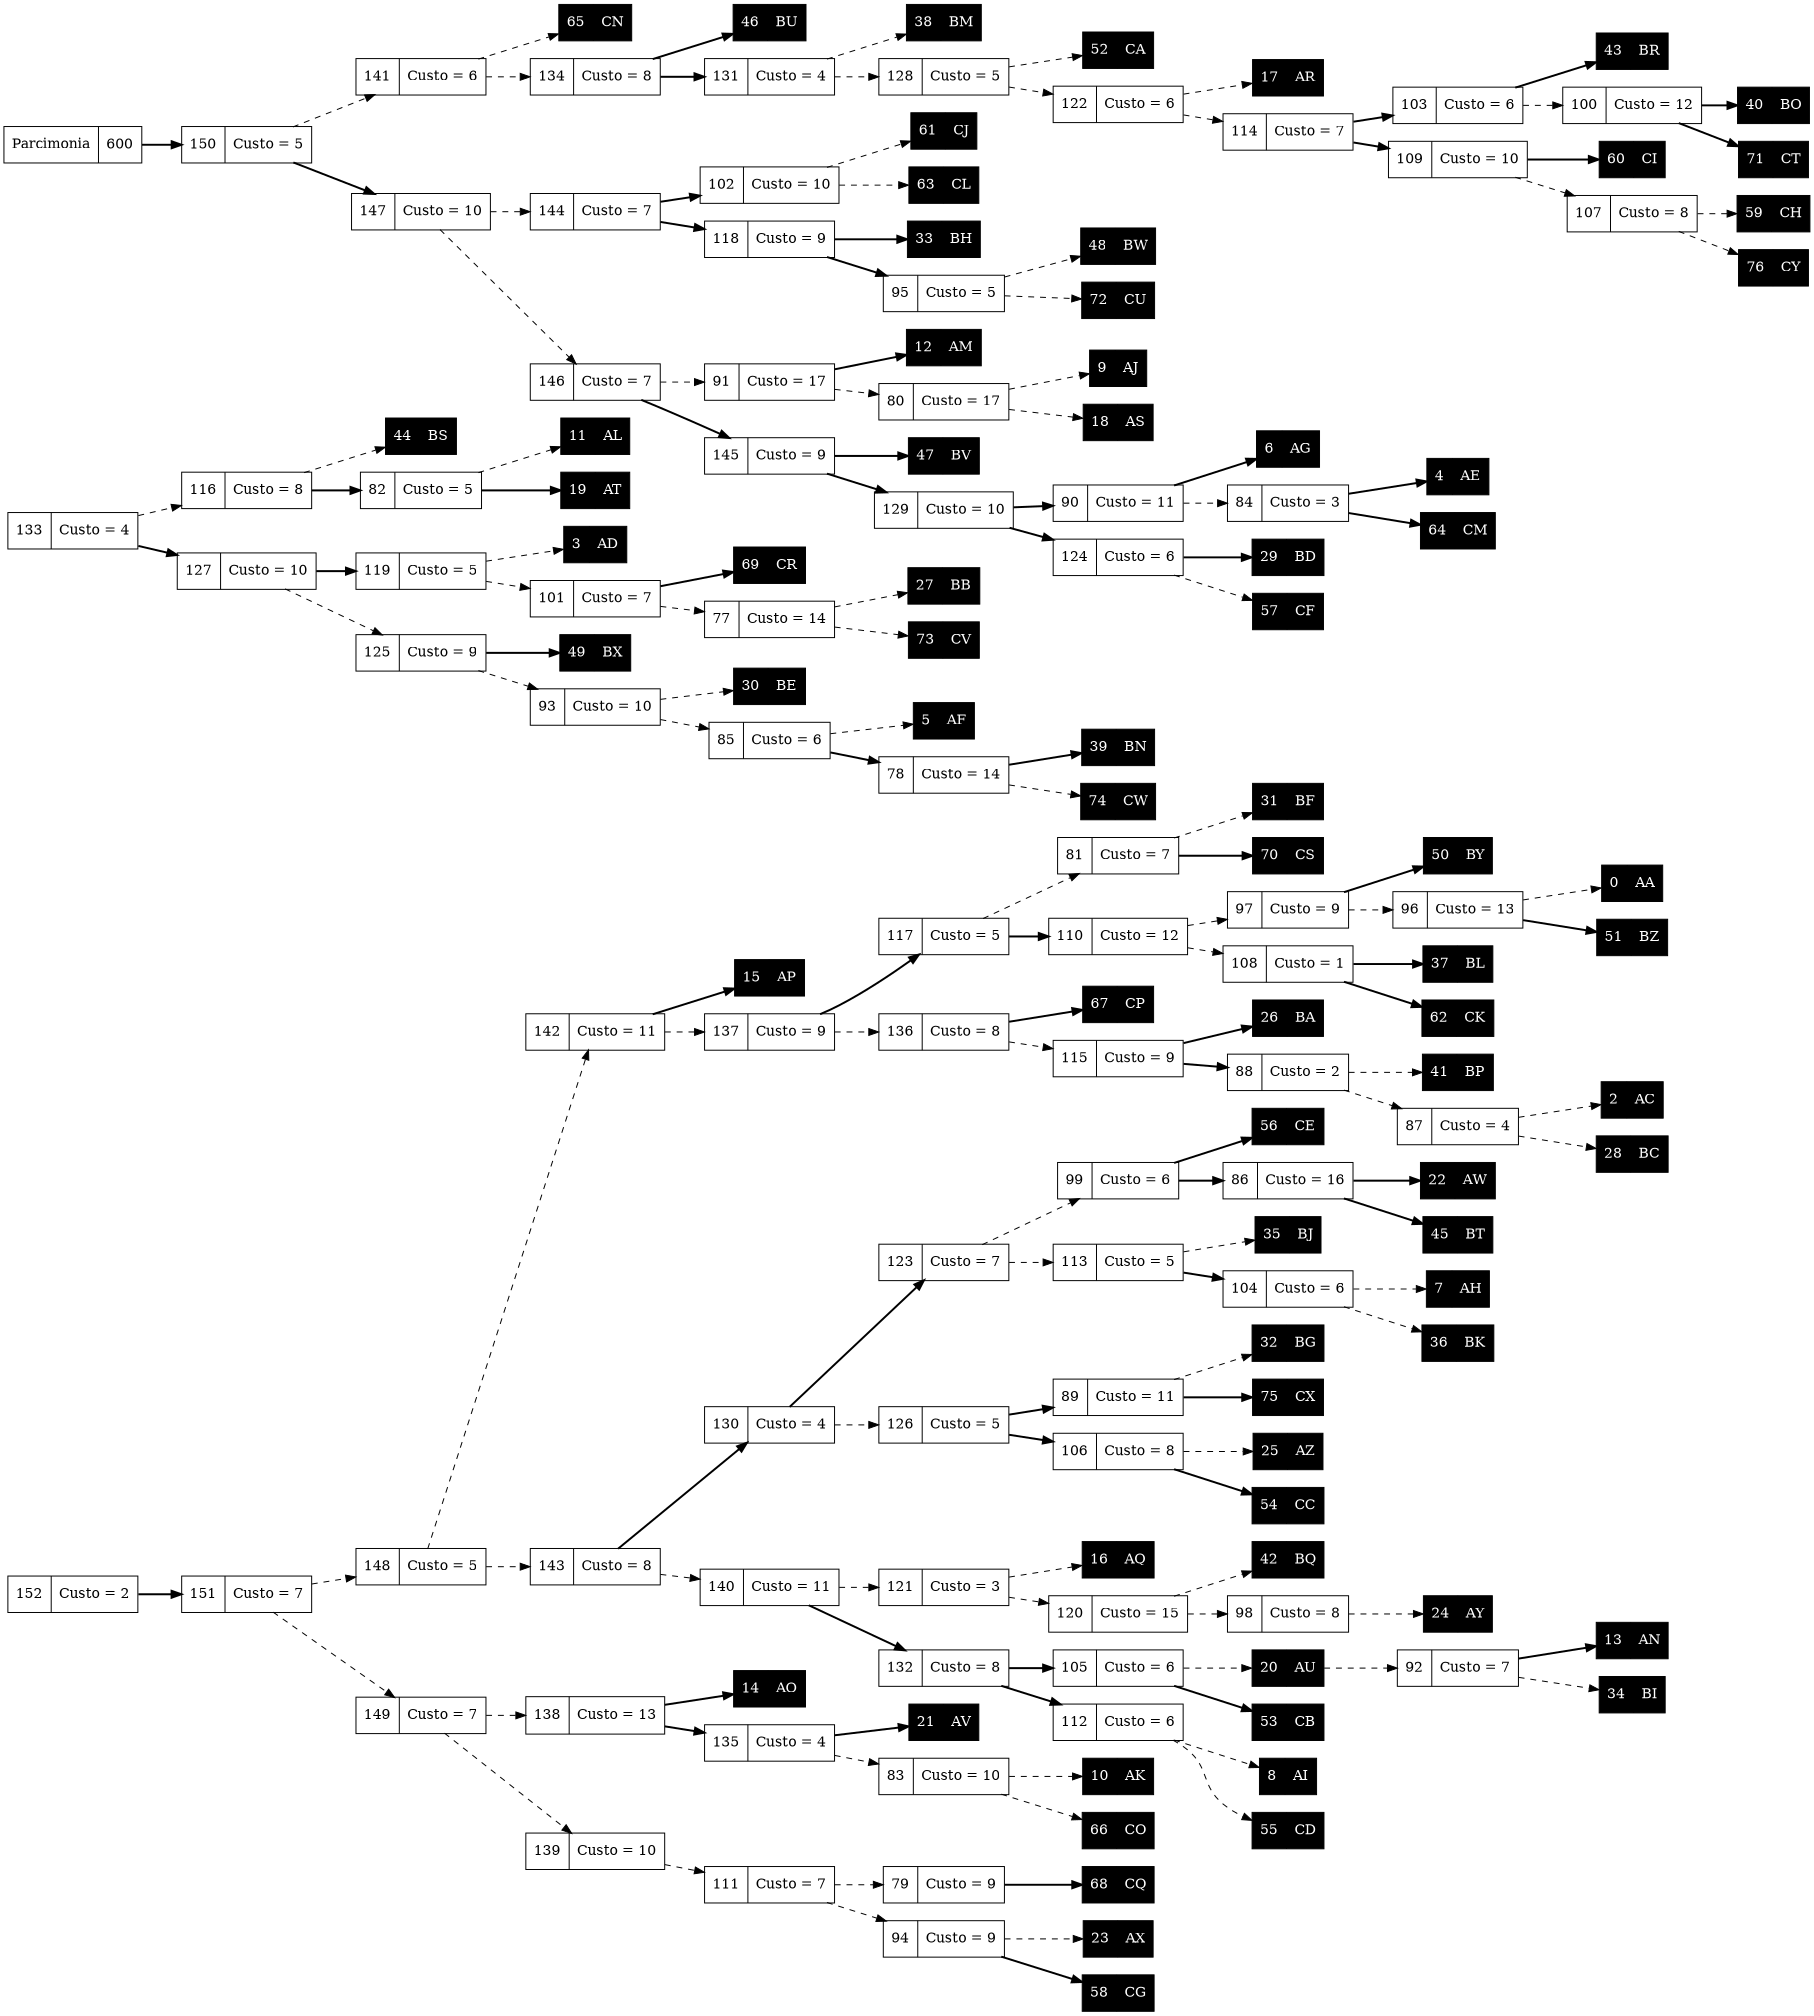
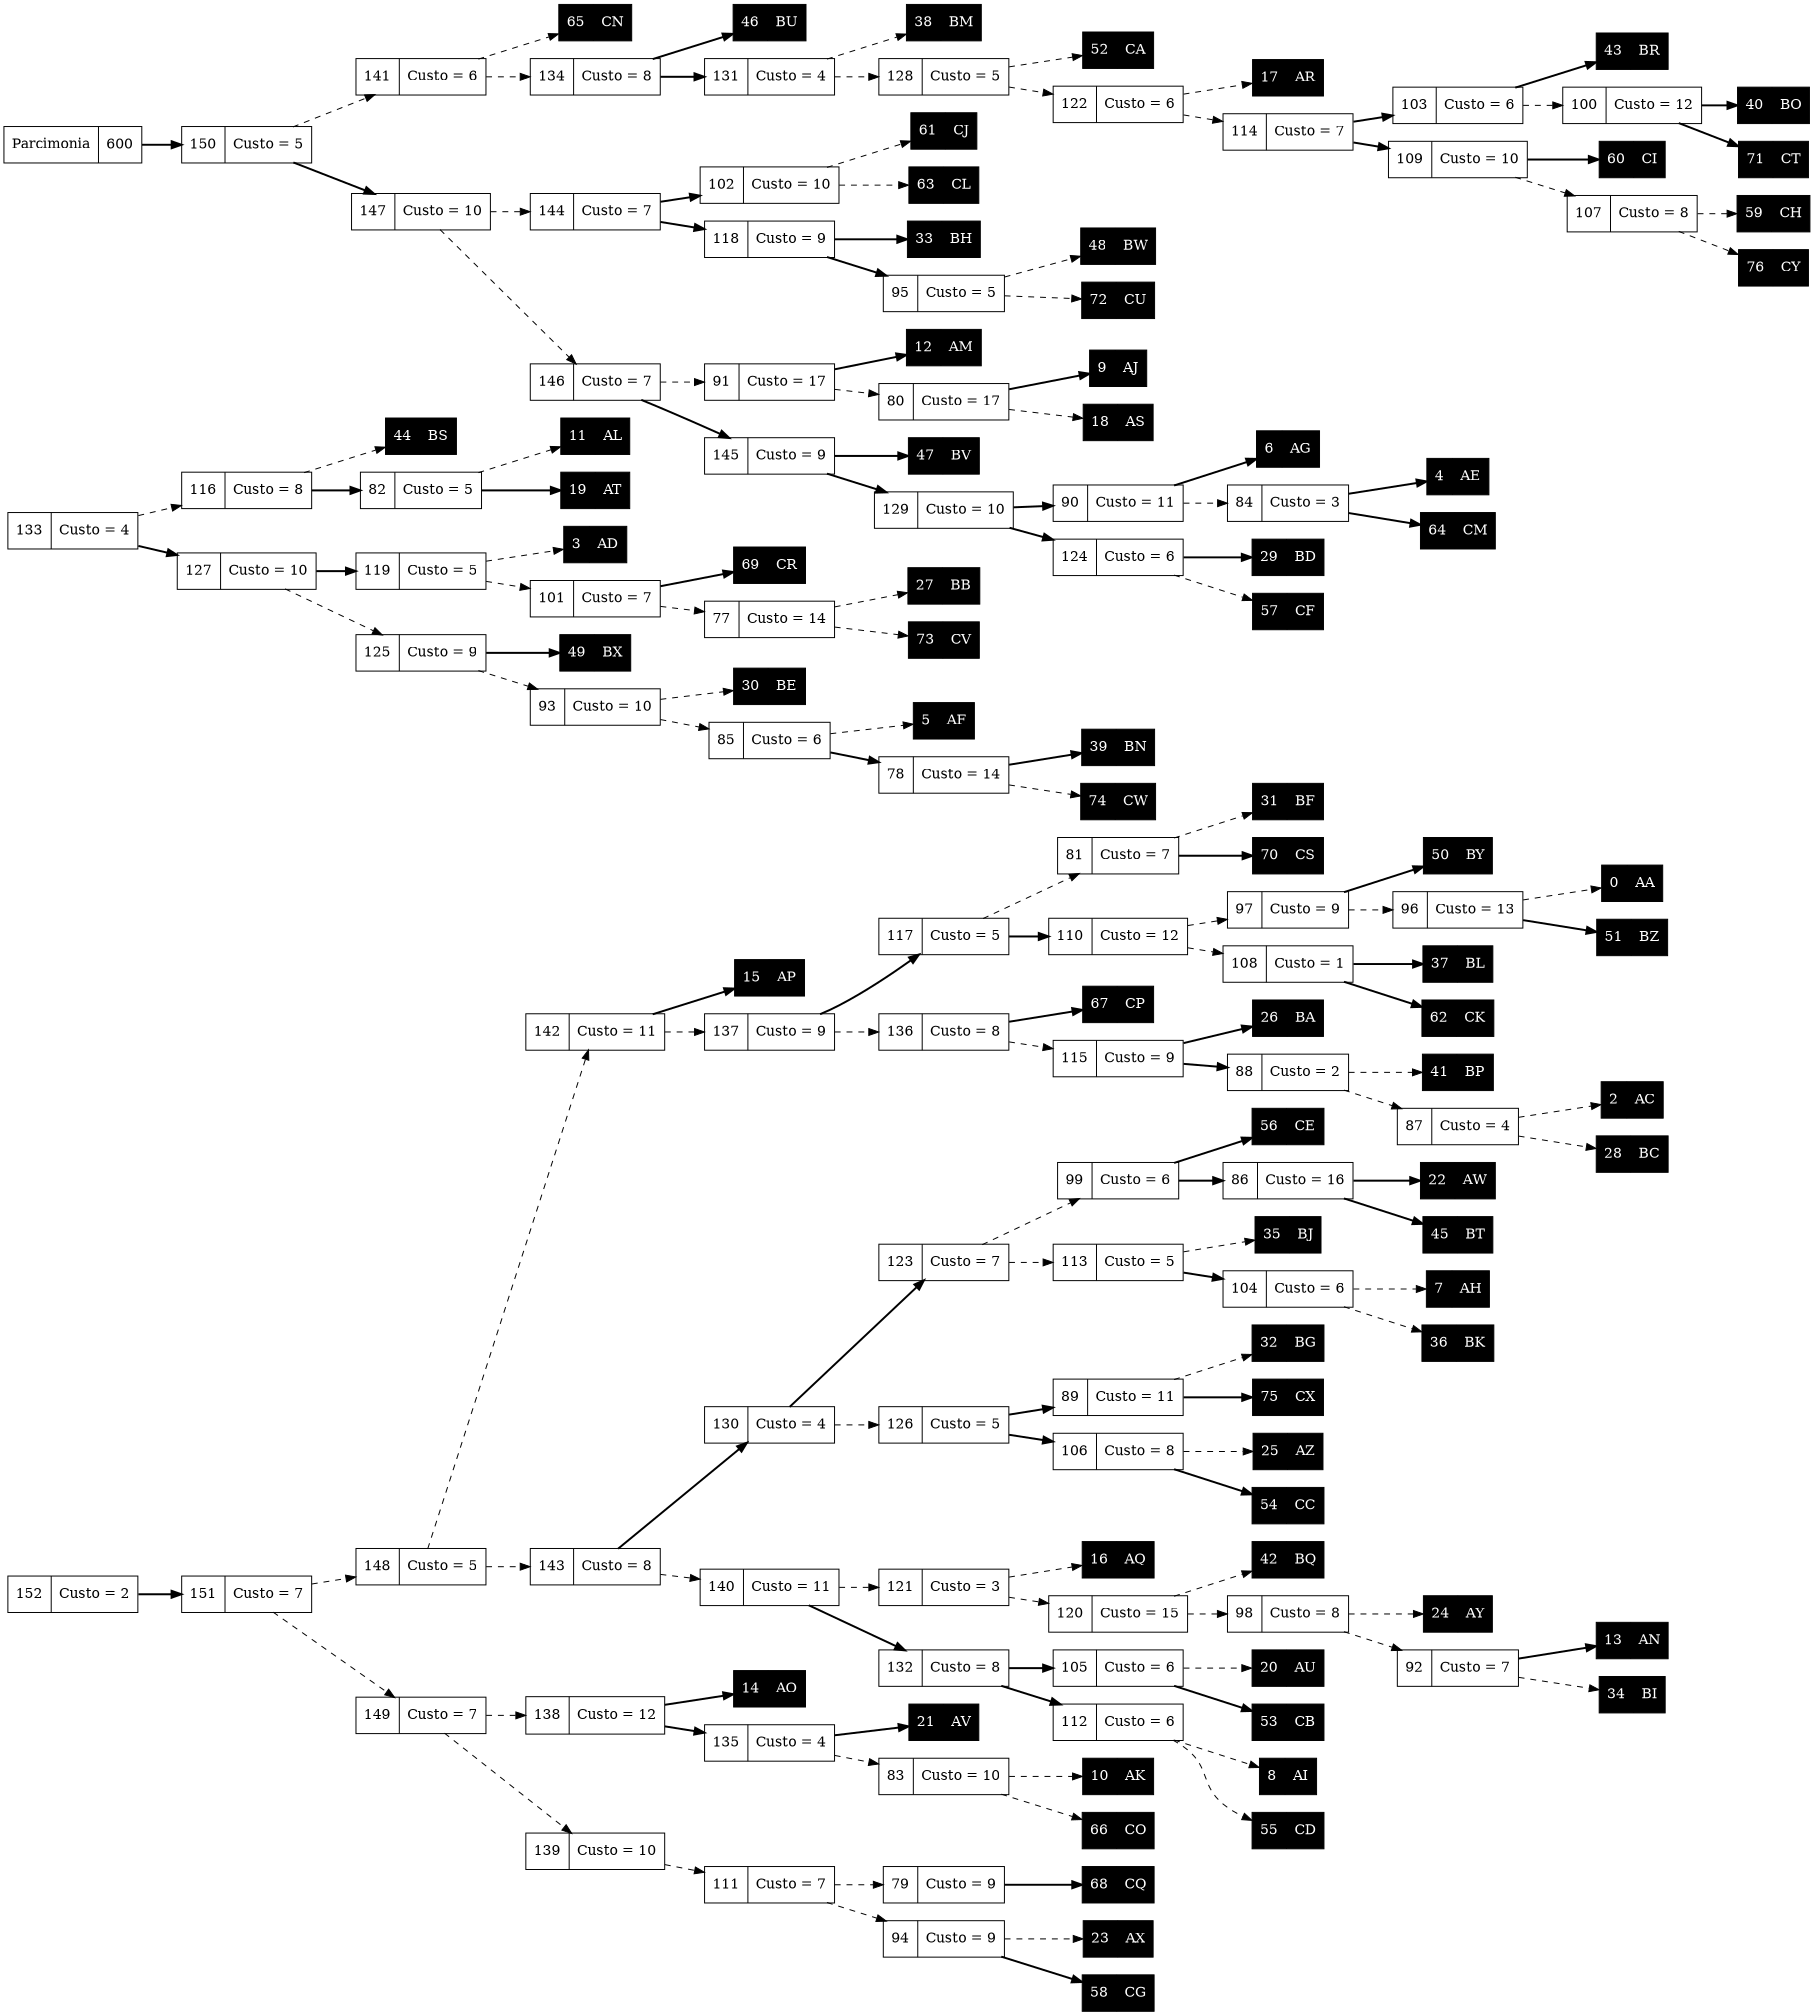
(1044, 382) -> (1044, 382)
(1356, 1668) -> (1368, 1639)
(617, 1715) -> (617, 1715)
